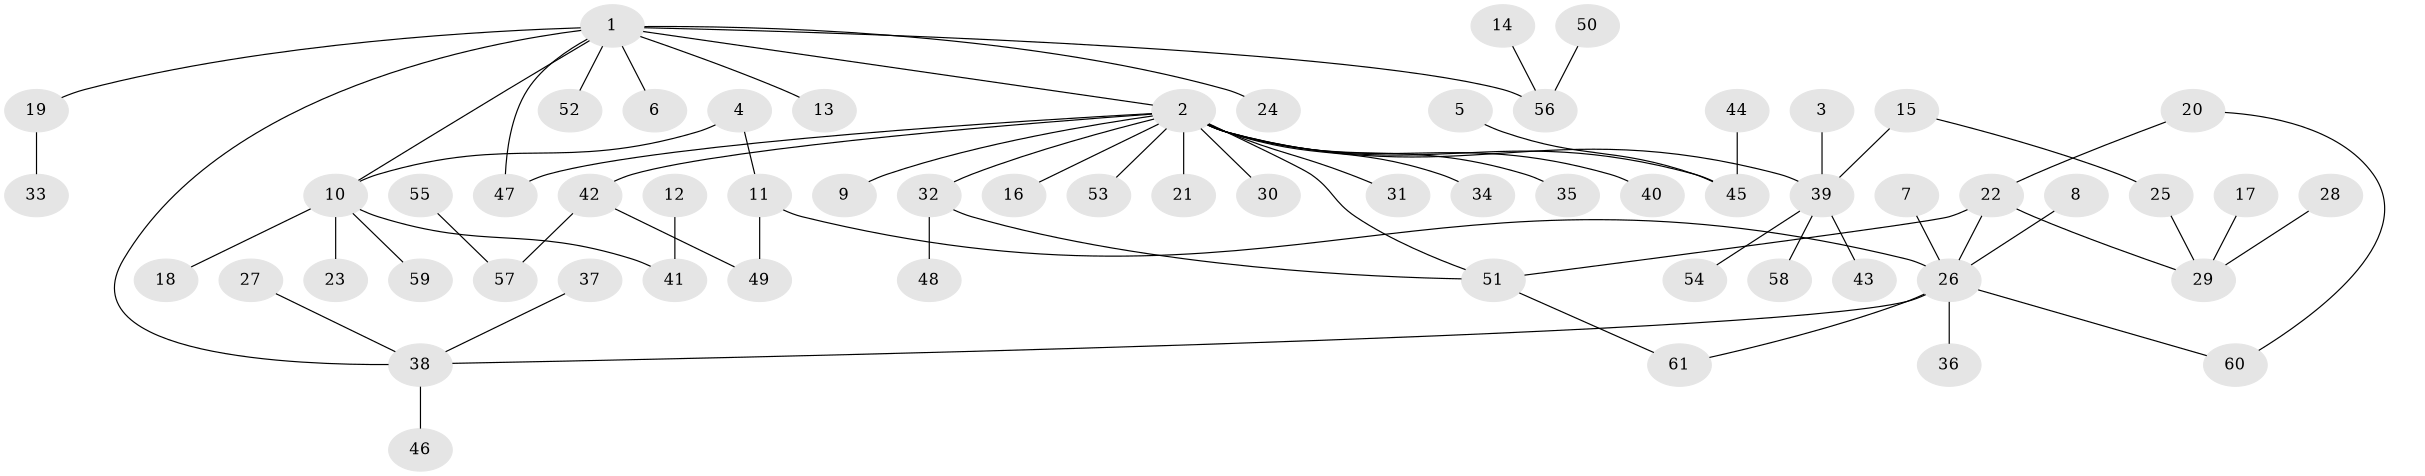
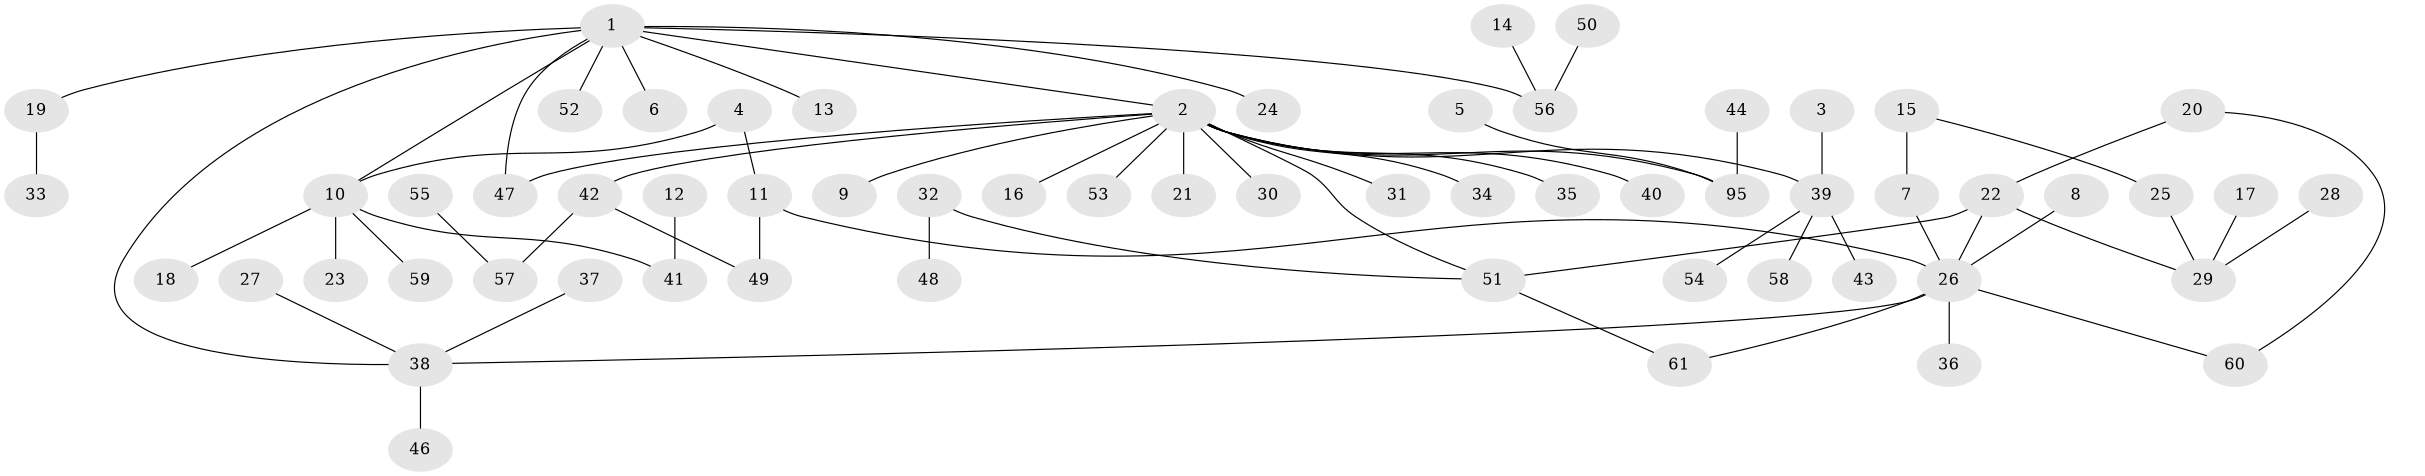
(1053, 147) -> none
(1865, 153) -> (1907, 153)
(1737, 196) -> (1737, 196)
